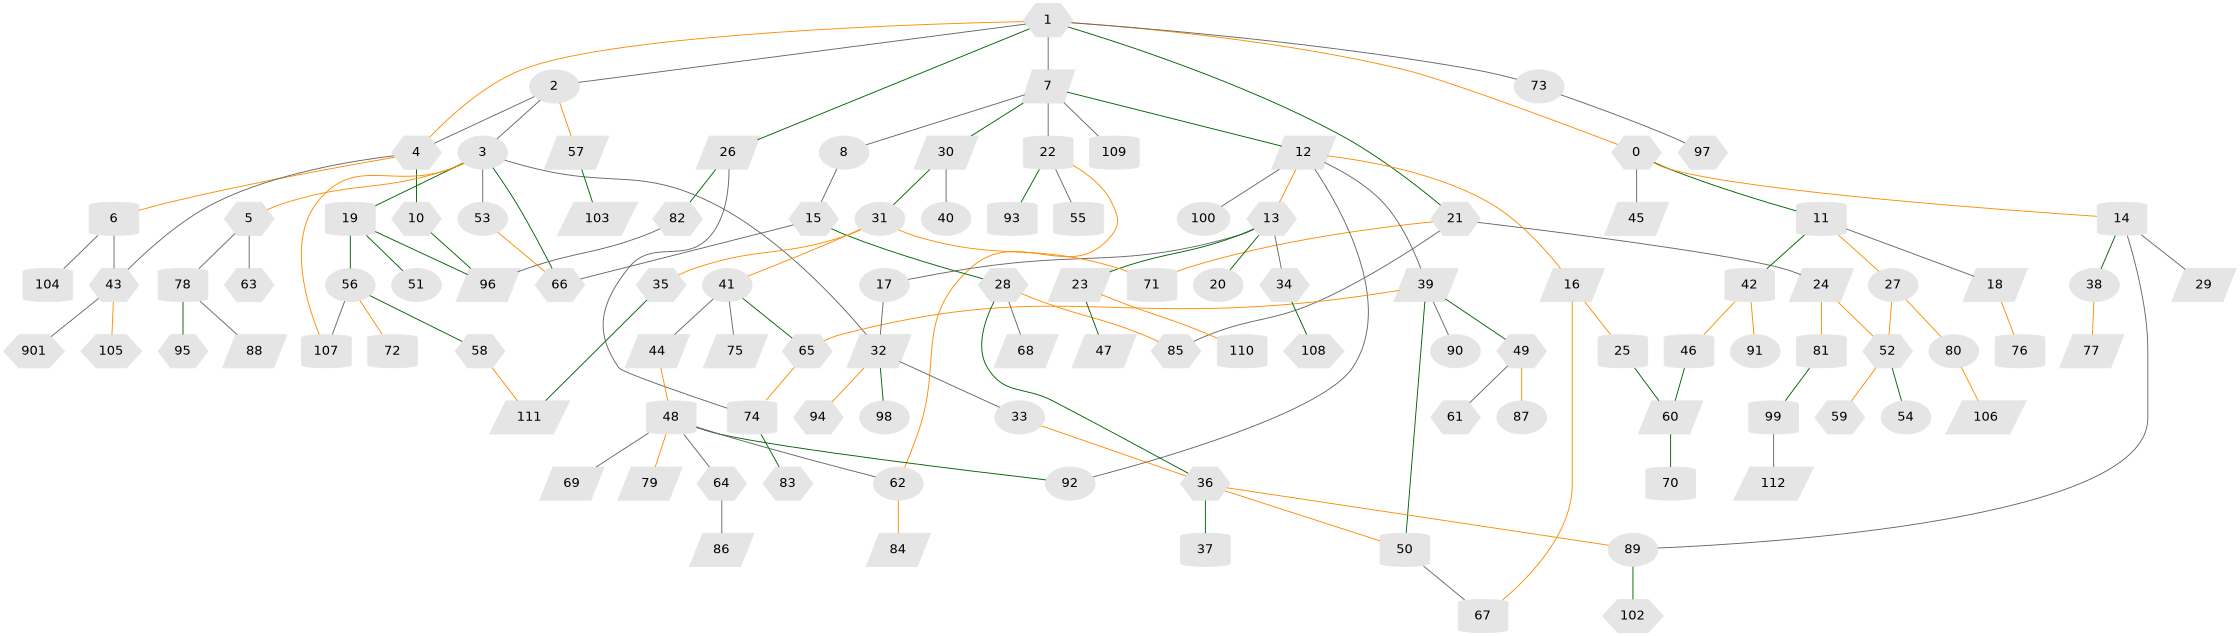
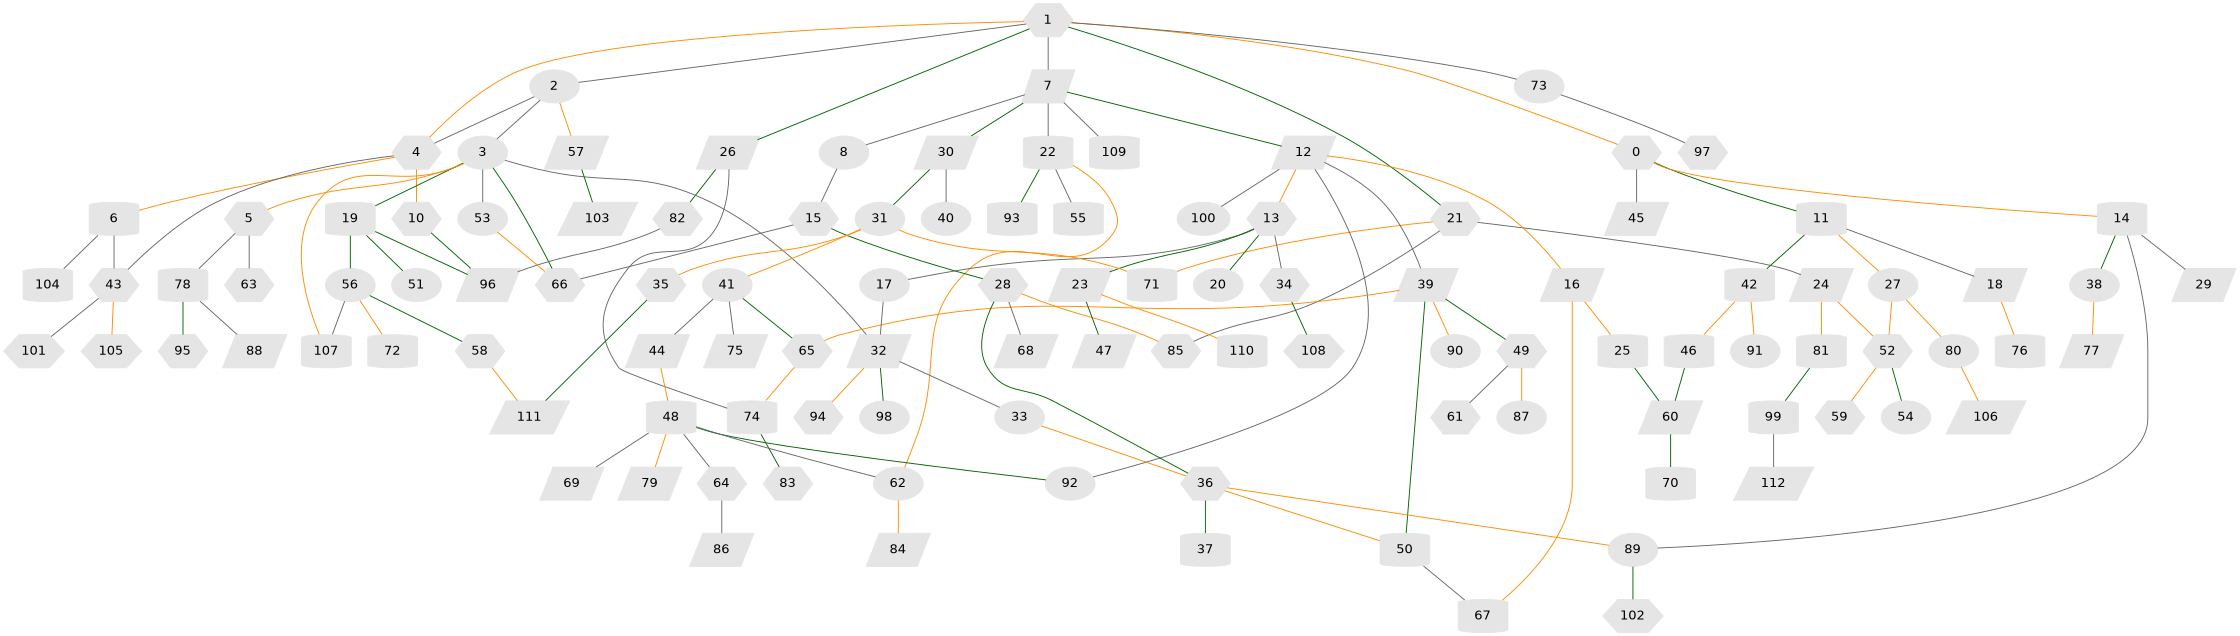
(417, 192) -> (417, 192)
(1441, 318) -> (1441, 318)
(34, 351) -> (34, 351)
